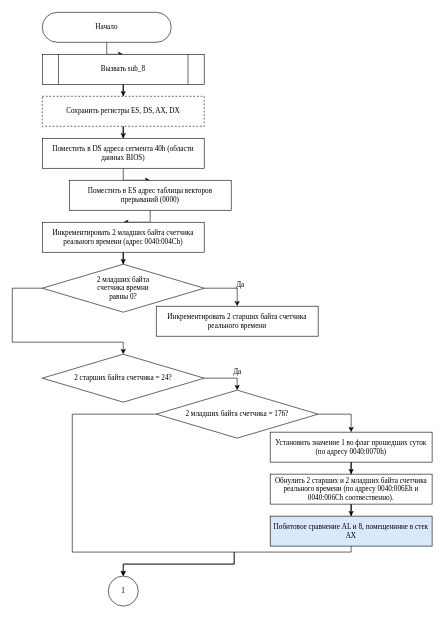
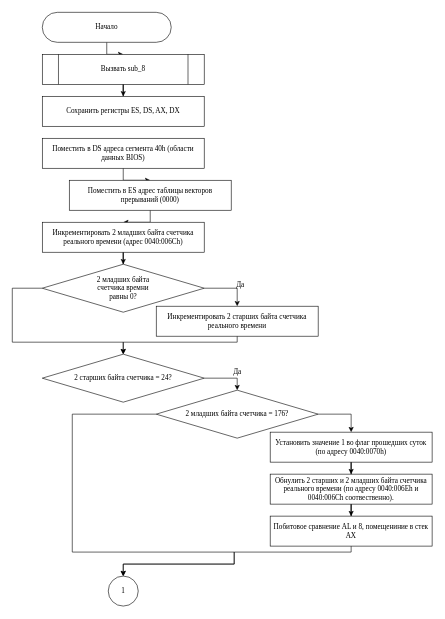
(123, 111) -> (123, 111)
(123, 134) -> none
(123, 237) -> (123, 237)
none -> (184, 342)
(351, 531) -> (351, 531)
